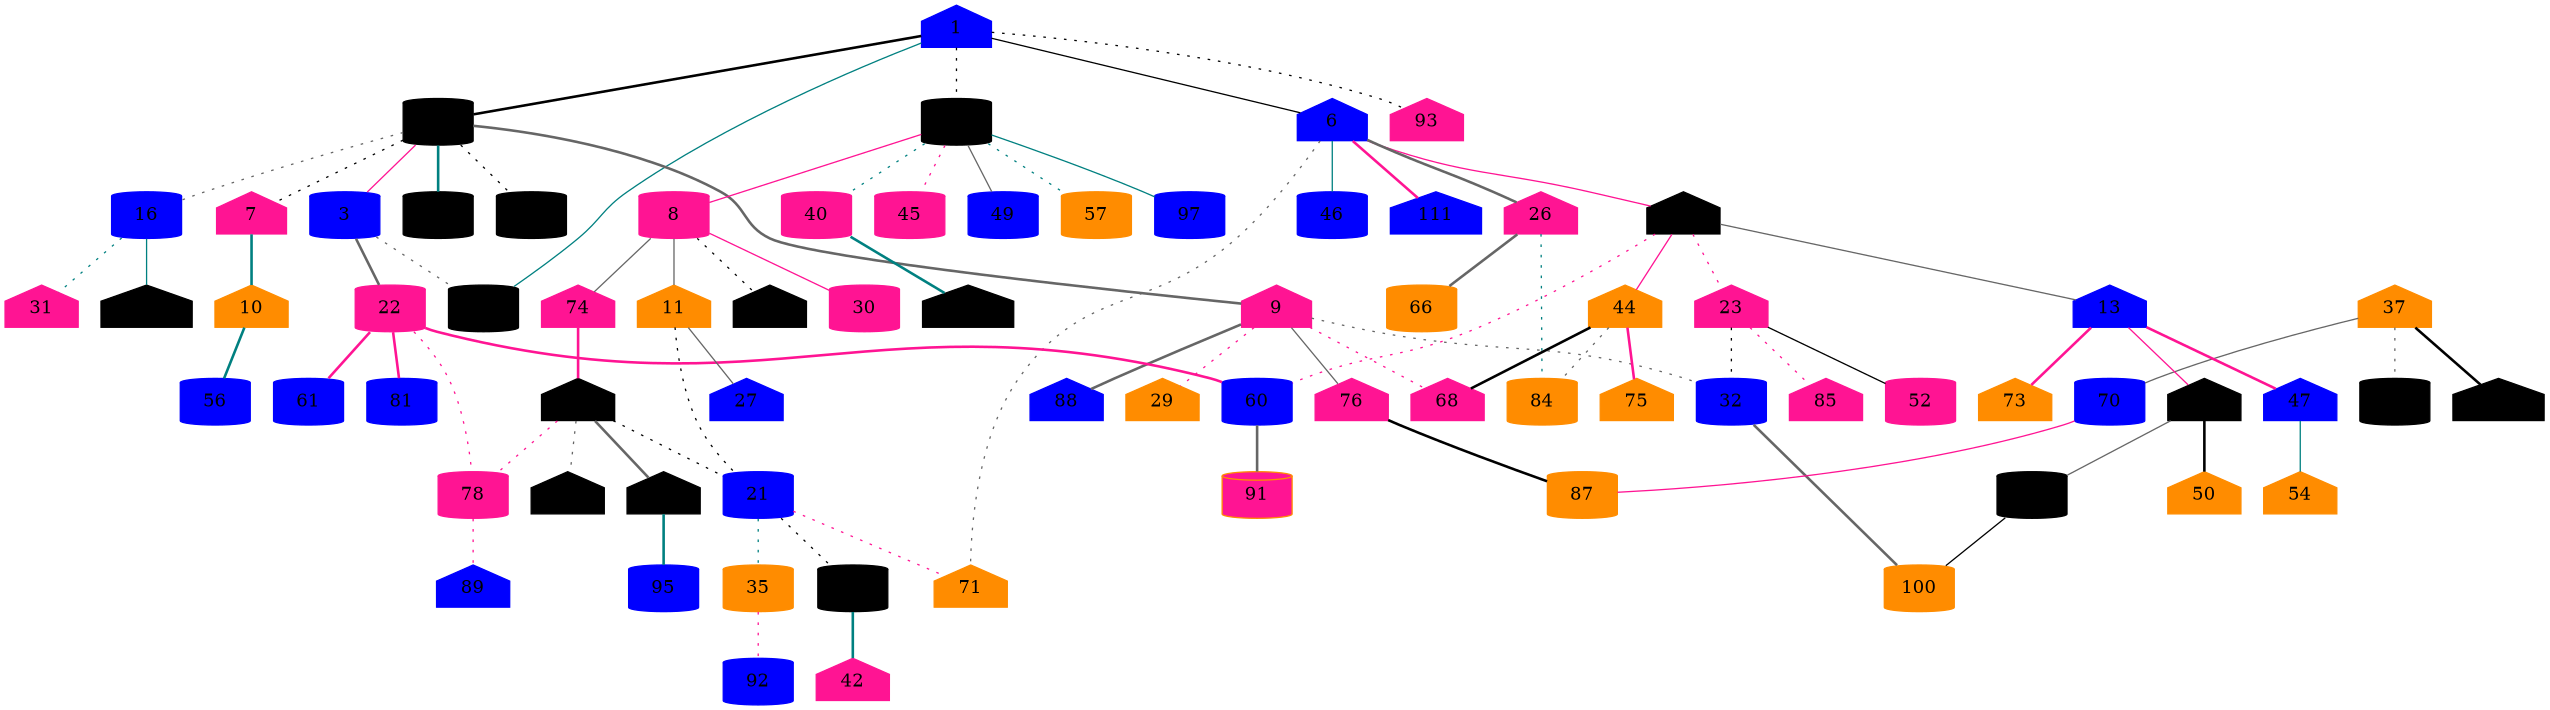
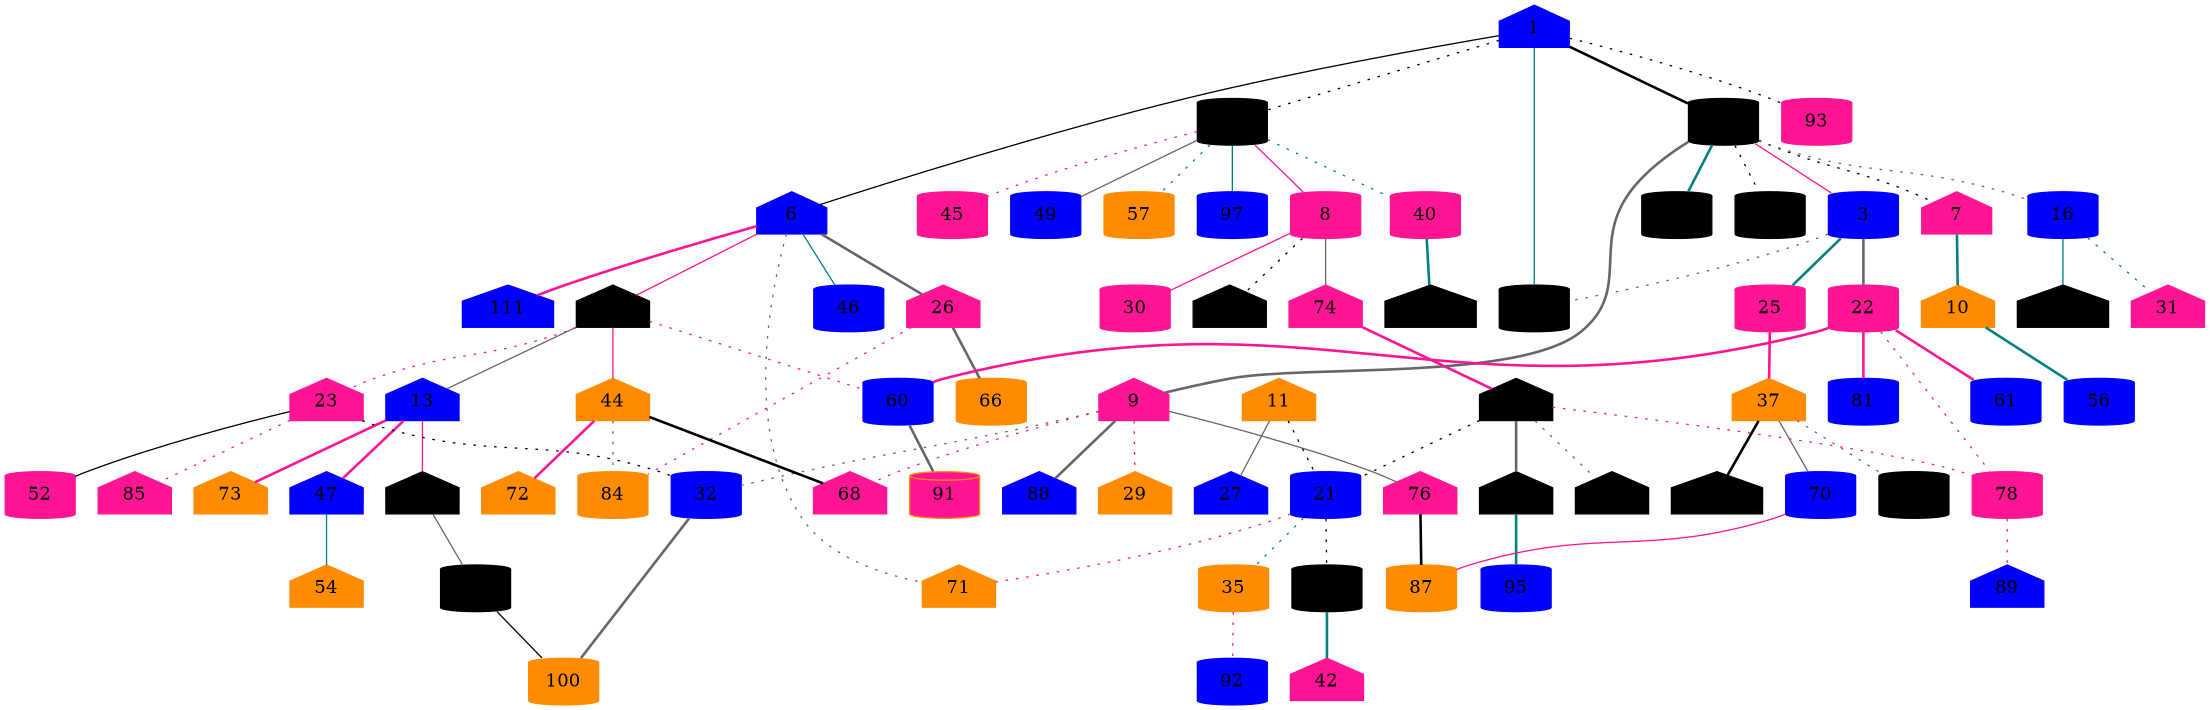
(1427, 122) -> (1817, 122)
(674, 262) -> none
none -> (1770, 308)
(1542, 310) -> (780, 401)
(1637, 402) -> (518, 495)
(2204, 495) -> none
